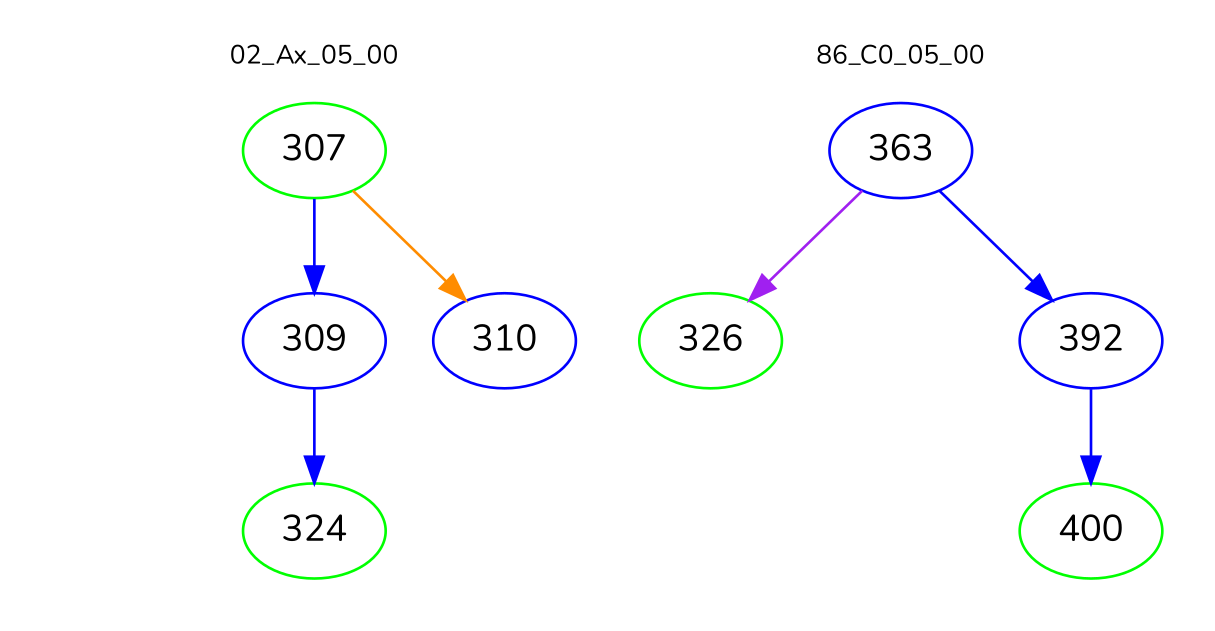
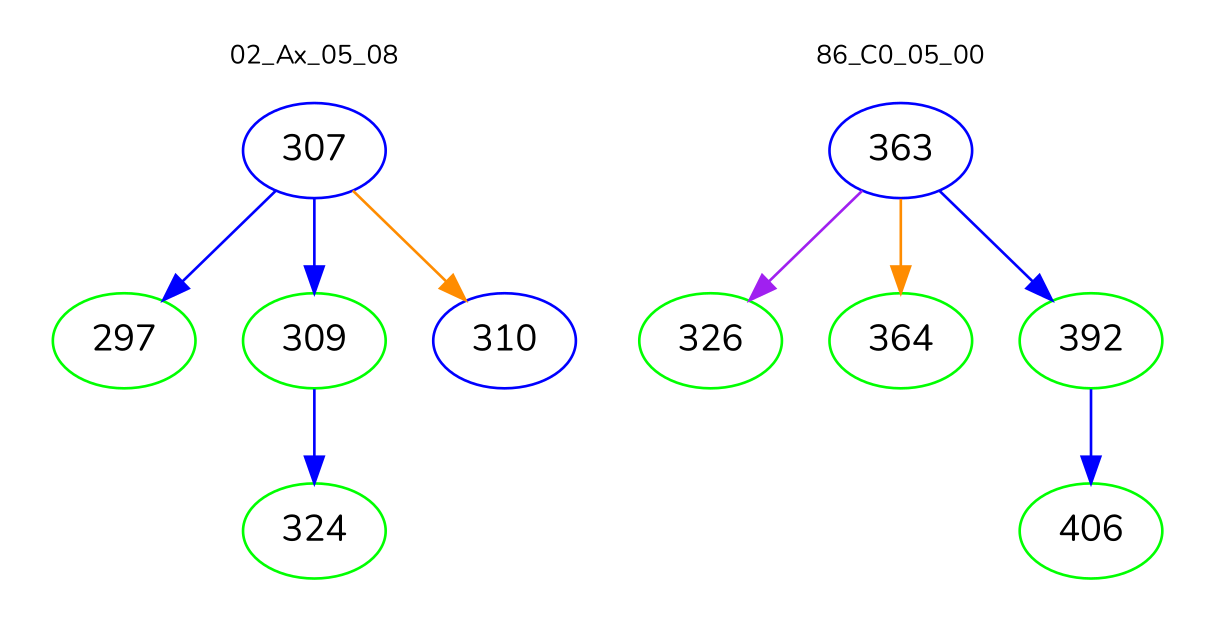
(314, 57) -> (314, 57)
(314, 151) -> (314, 151)
none -> (124, 341)
(314, 341) -> (314, 341)
none -> (901, 341)
(1091, 341) -> (1091, 341)
(1091, 531) -> (1091, 531)
